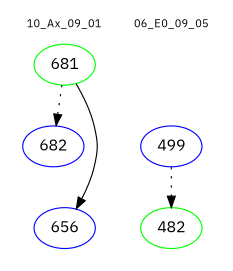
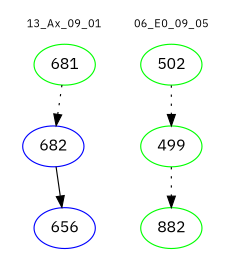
(65, 24) -> (65, 24)
none -> (171, 65)
(97, 141) -> (58, 181)
(171, 146) -> (171, 146)
(171, 228) -> (171, 228)
